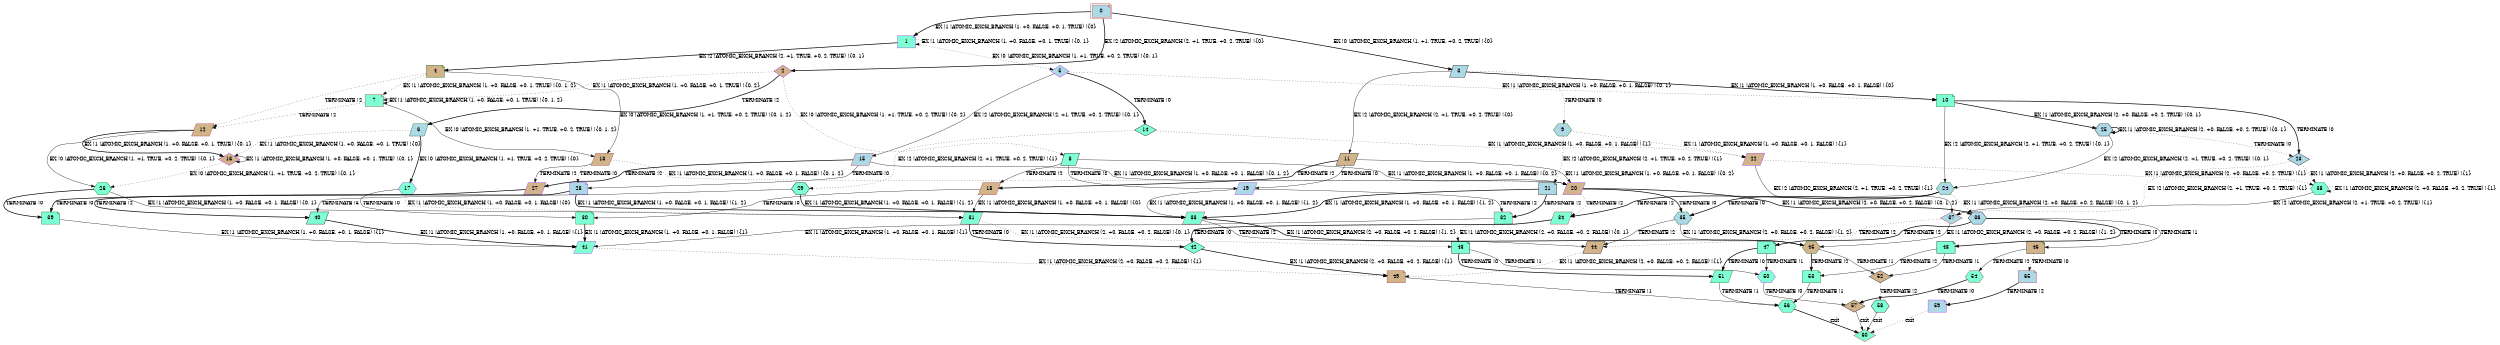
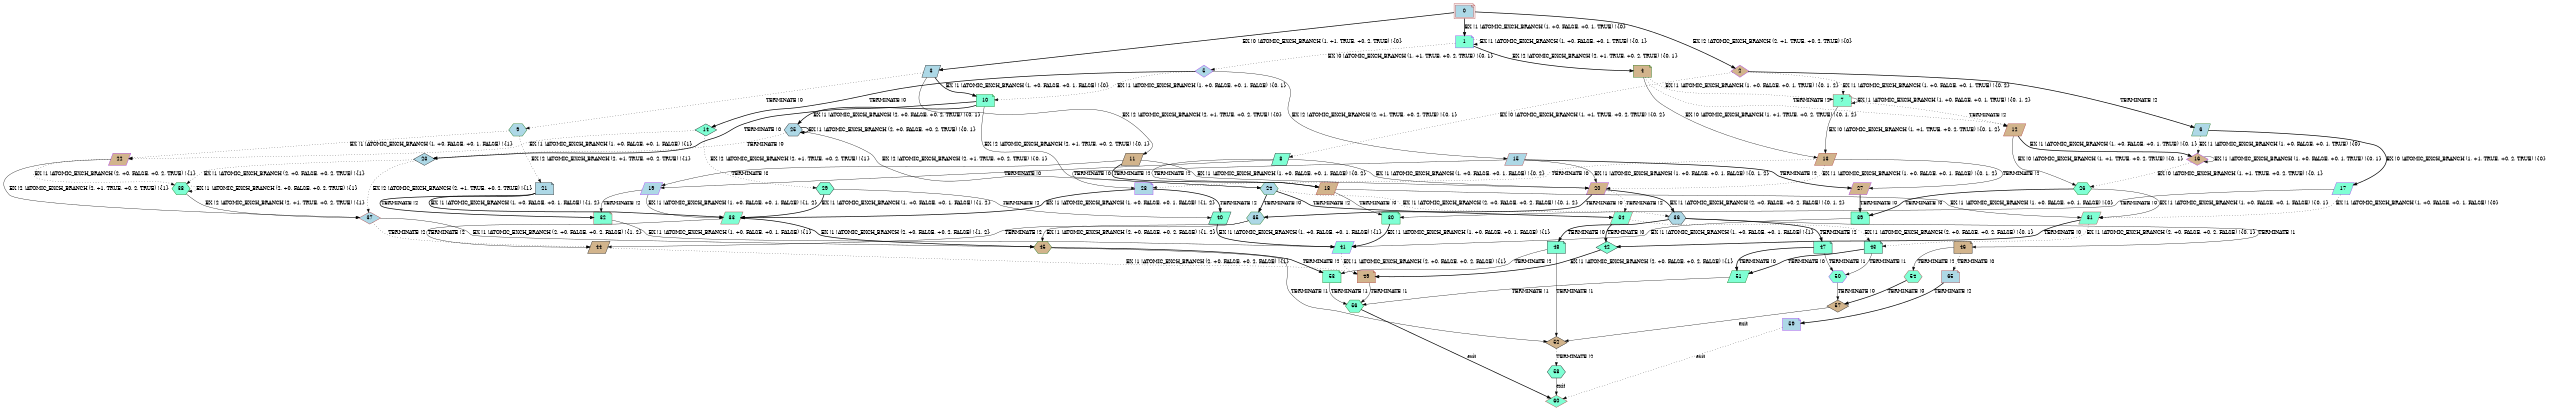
(407, 189) -> (2343, 189)
(340, 203) -> (1021, 203)
(1859, 319) -> (1699, 324)
